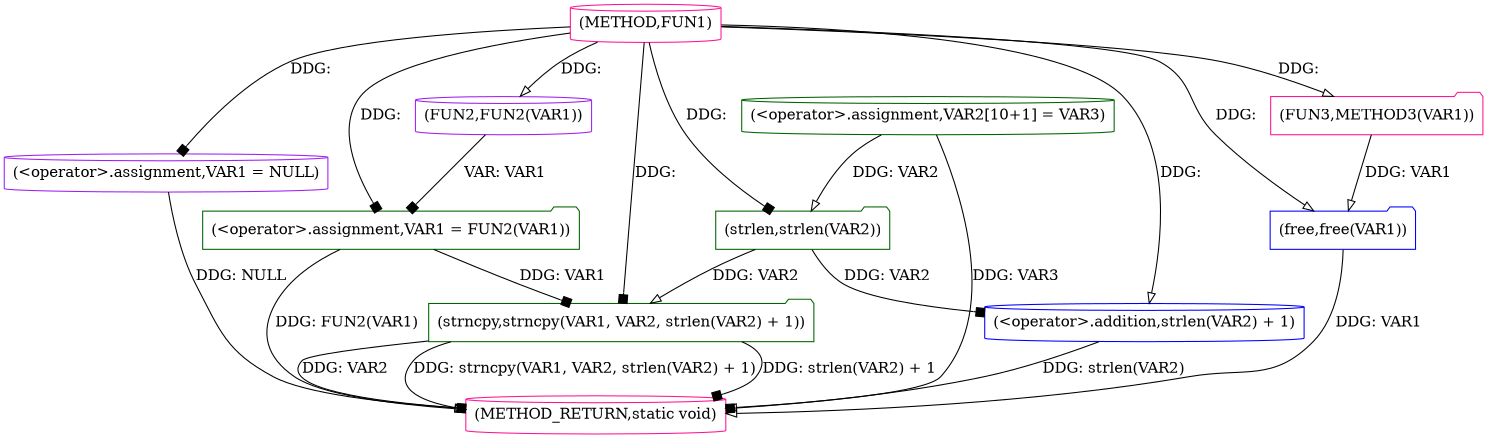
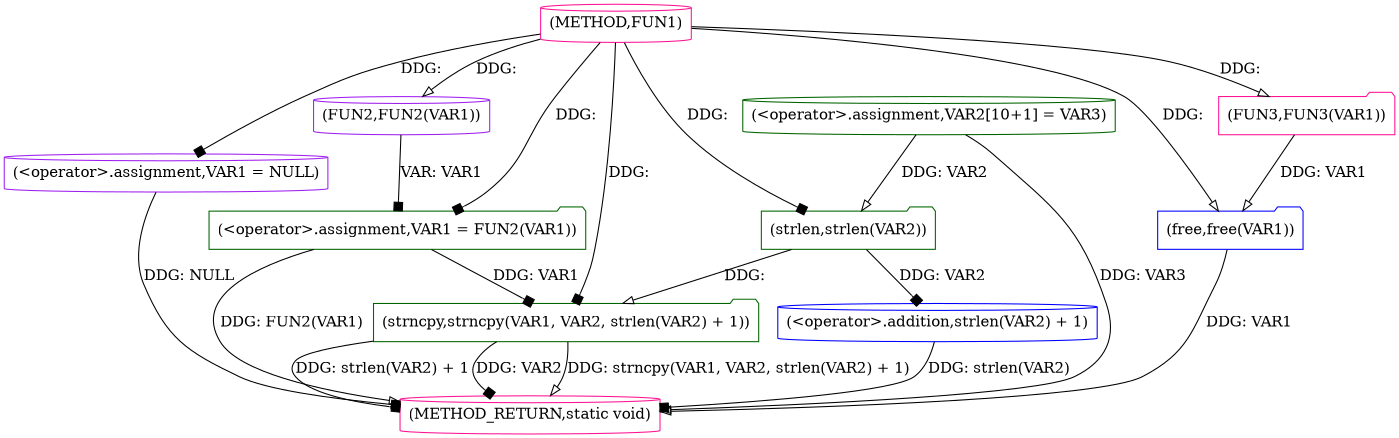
(1029, 56) -> none
(1377, 116) -> (1307, 116)
(756, 276) -> (747, 276)
